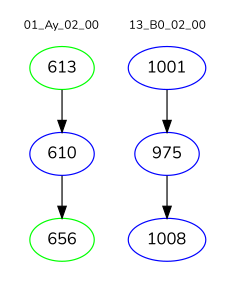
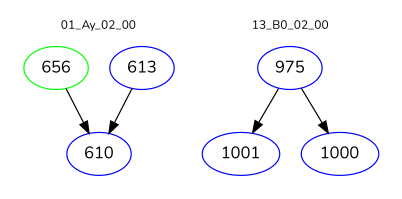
(62, 68) -> (142, 68)
(167, 105) -> (269, 106)
(62, 191) -> (75, 106)
(167, 240) -> (340, 154)
